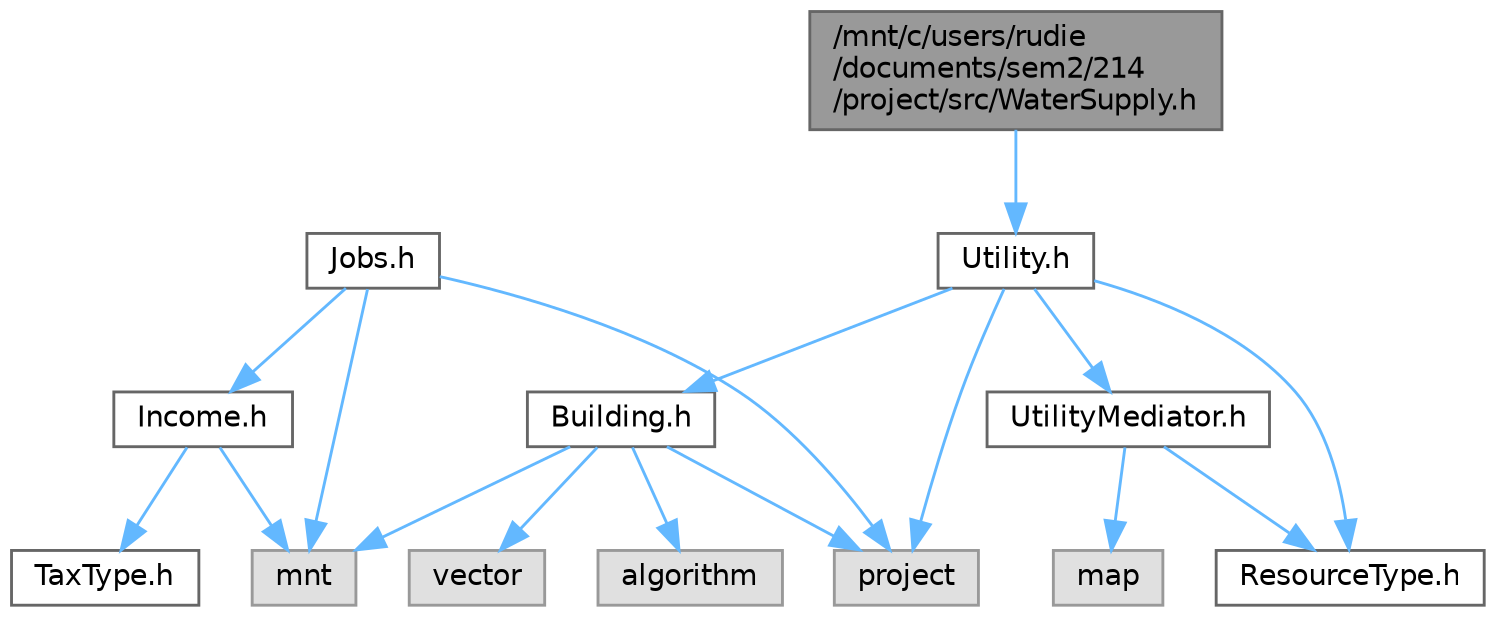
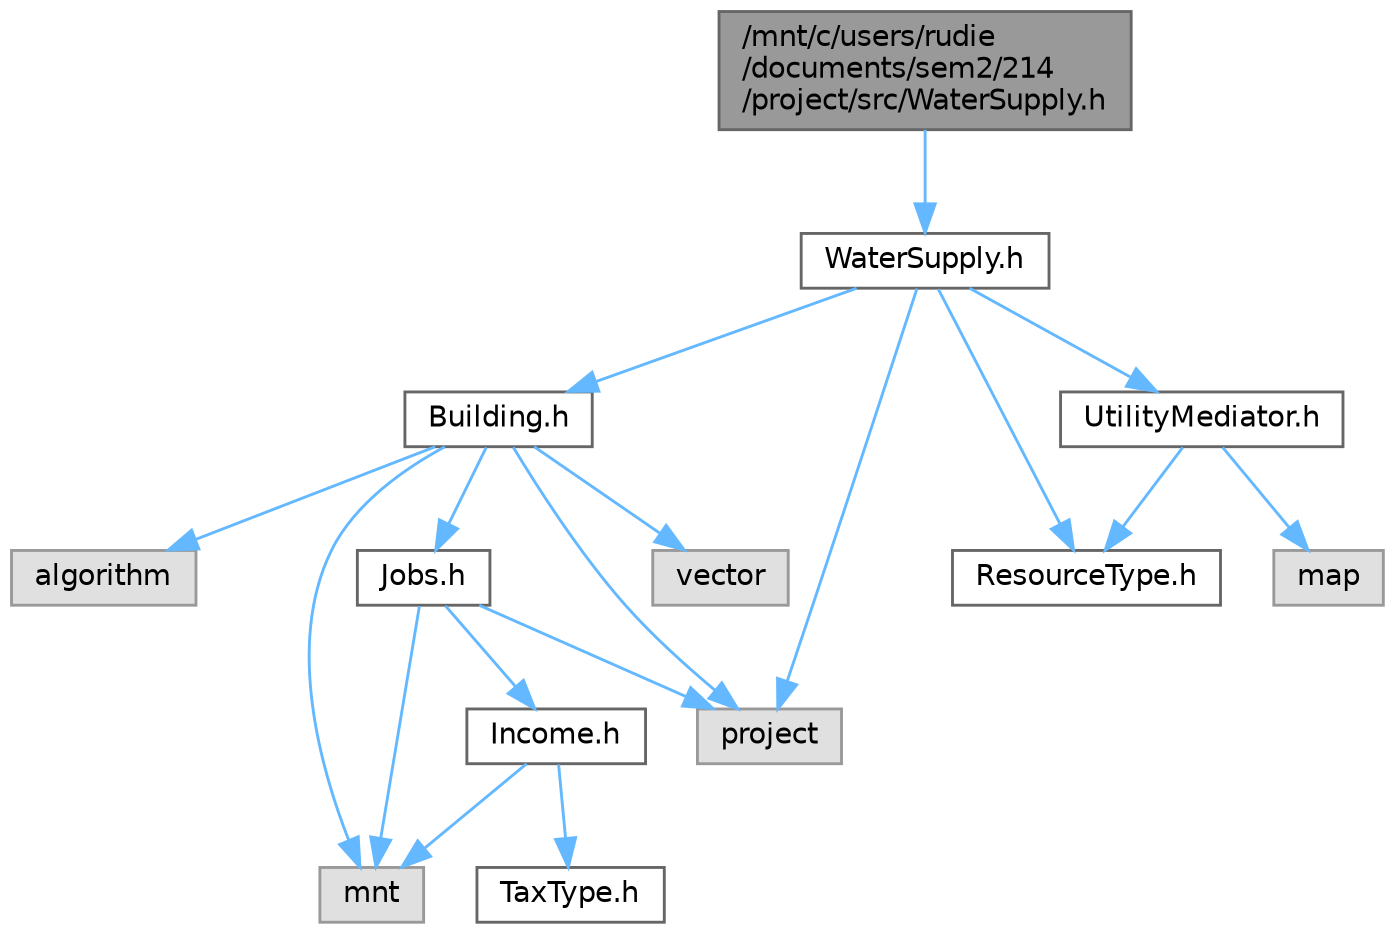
(1016, 261) -> (925, 261)
none -> (467, 486)
